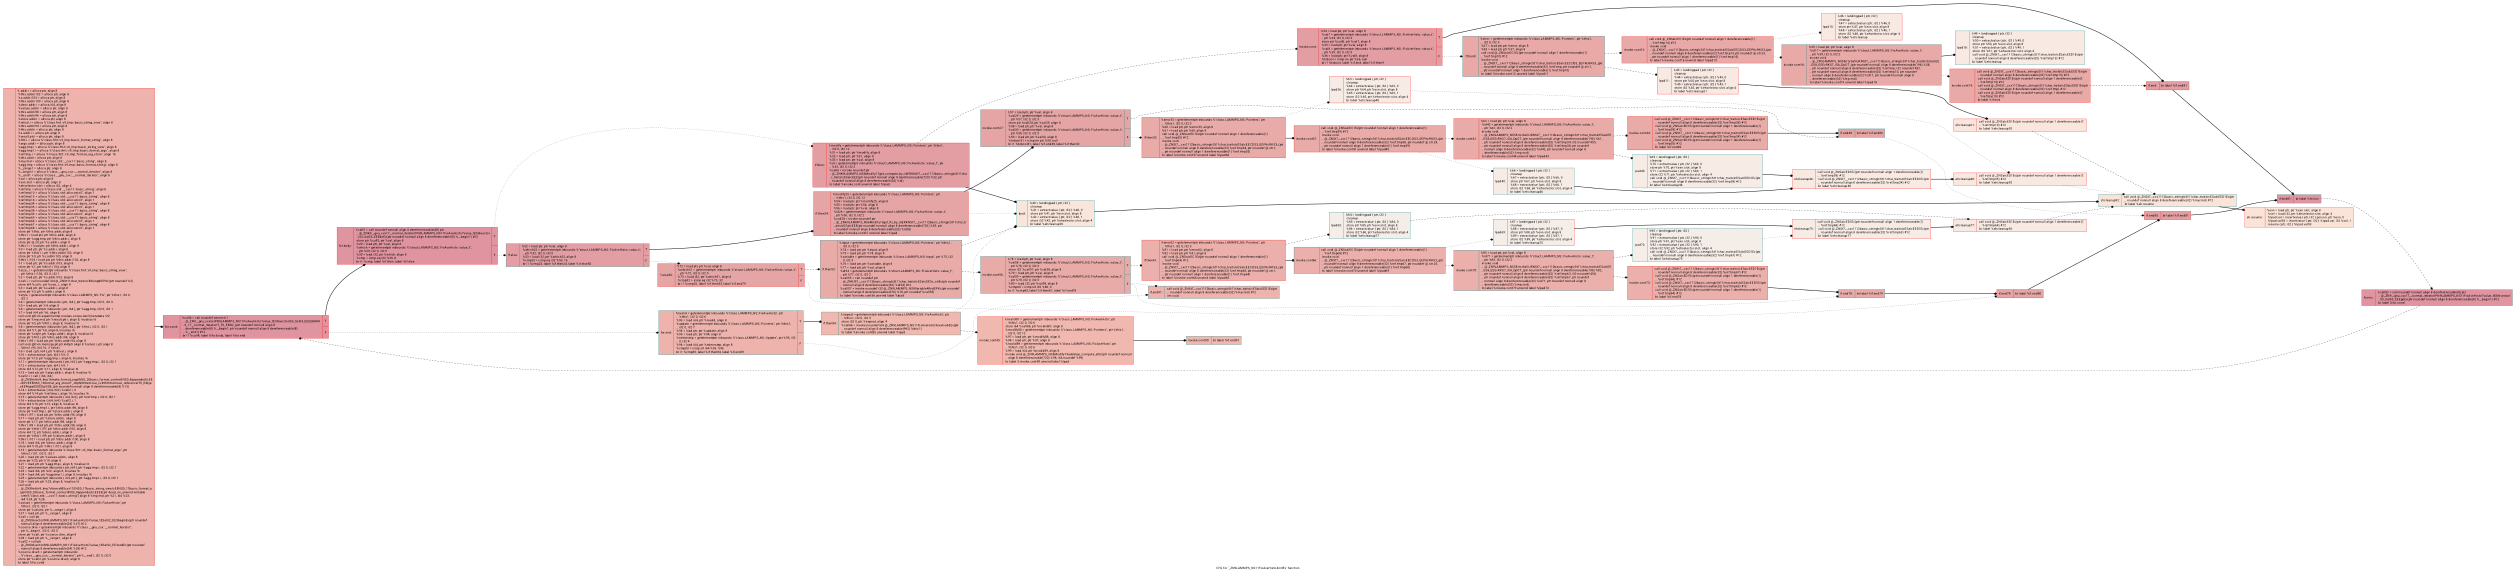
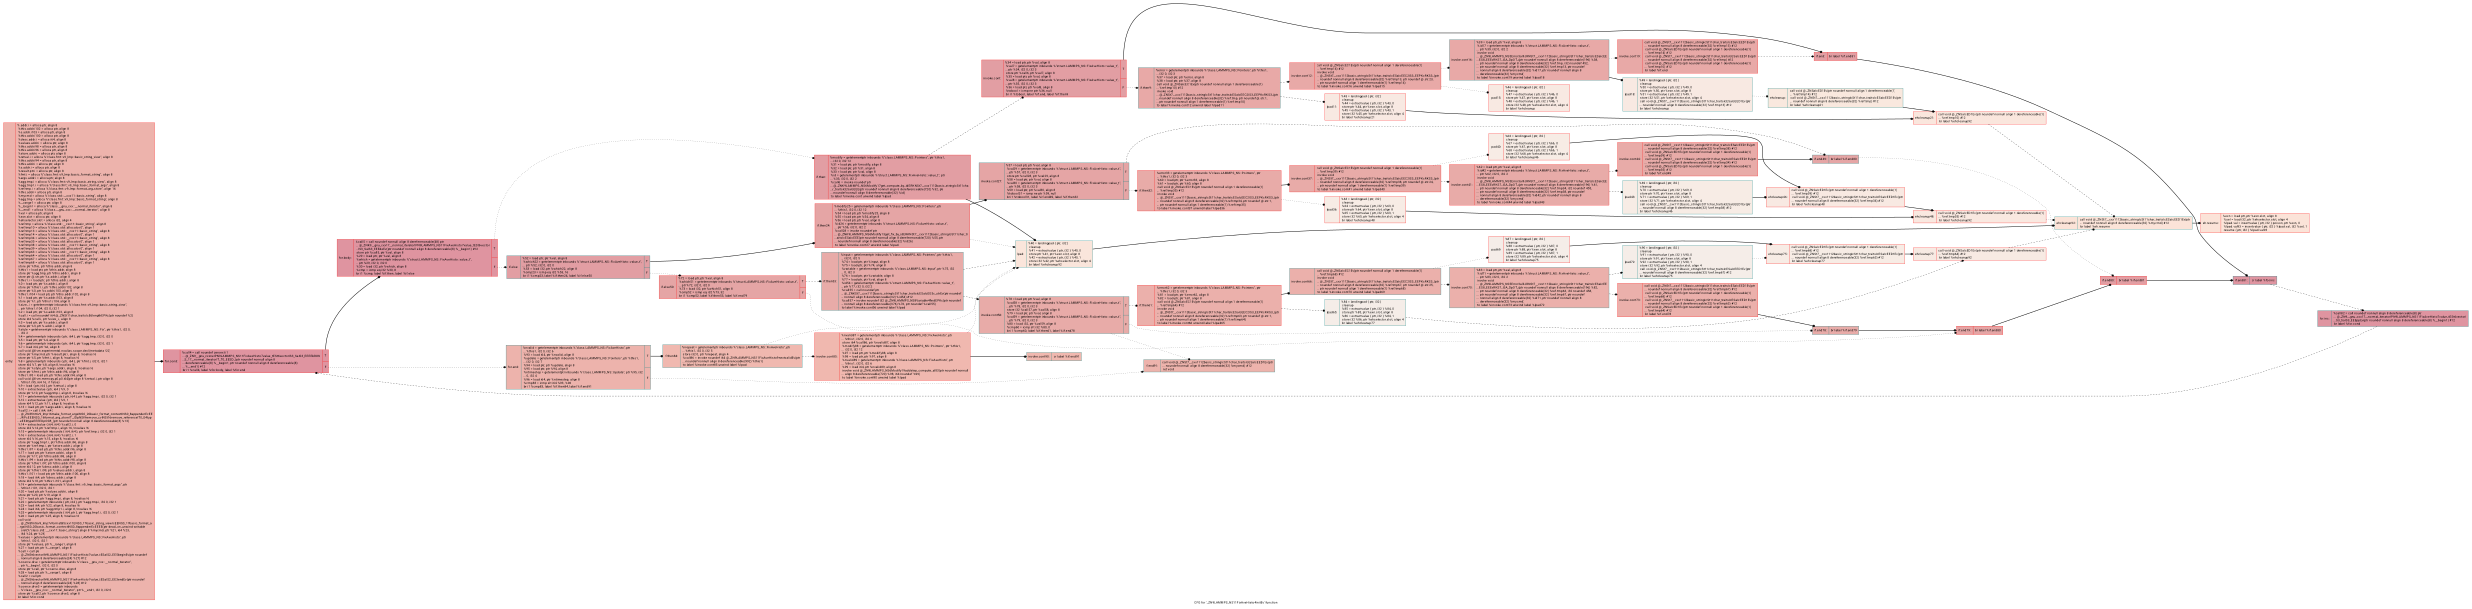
none -> (1836, 98)
(1717, 103) -> (1659, 217)
(1534, 181) -> (1529, 147)
none -> (975, 310)
